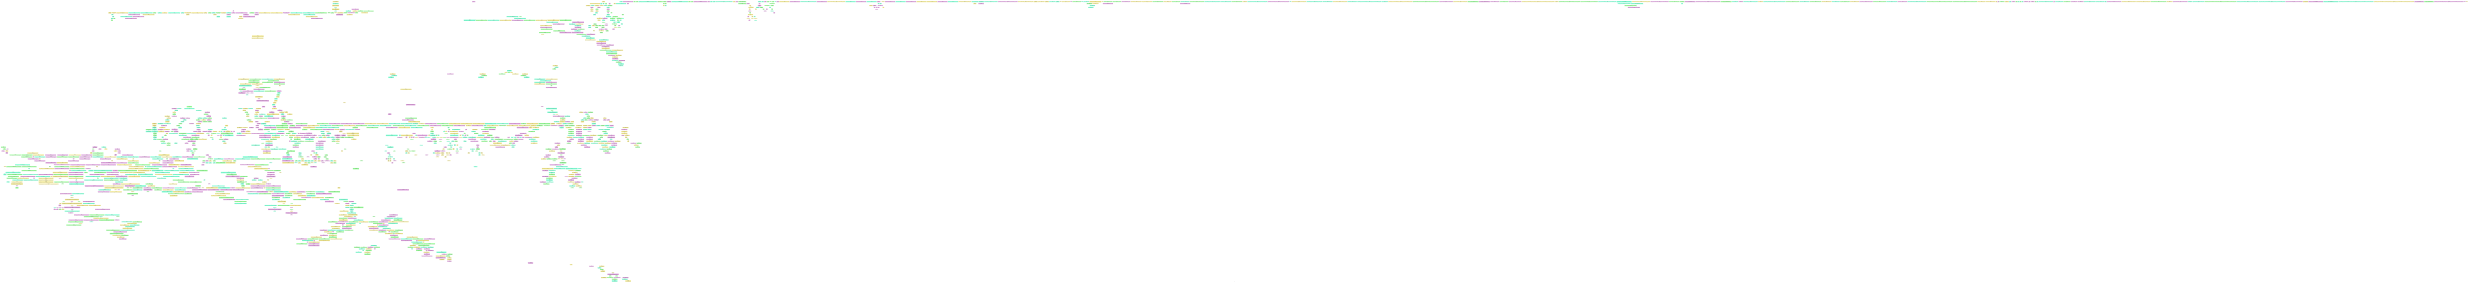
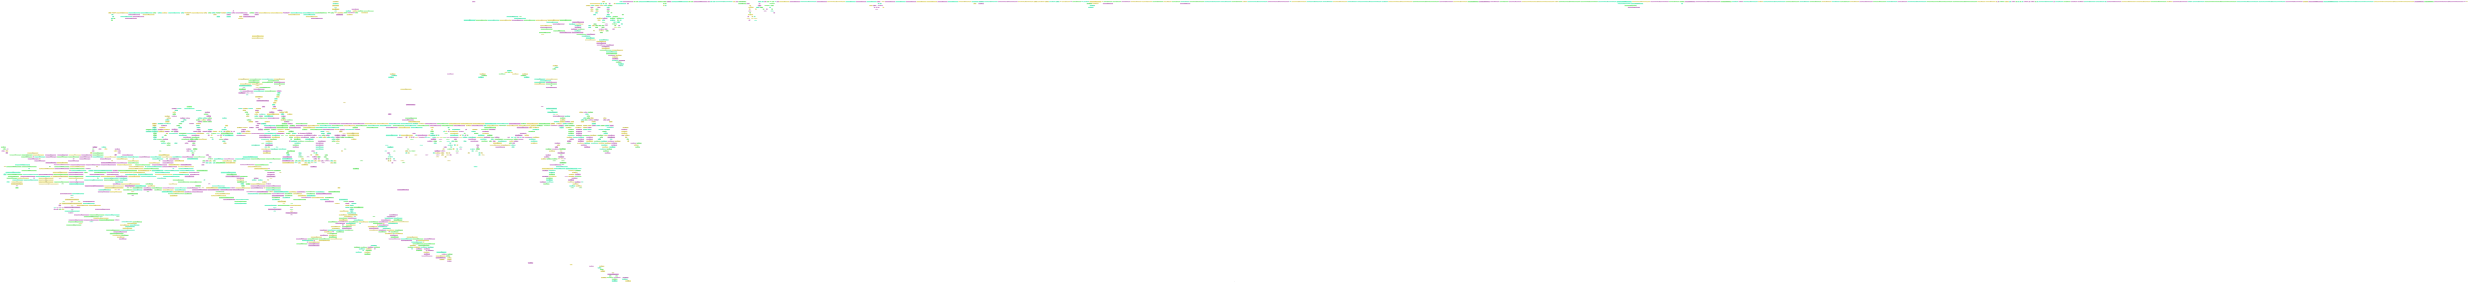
(281, 131) -> (281, 131)
